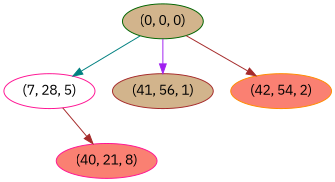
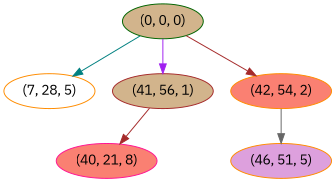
(49, 91) -> (49, 91)
(75, 122) -> (138, 122)
none -> (281, 161)
